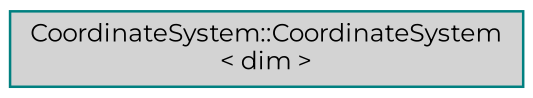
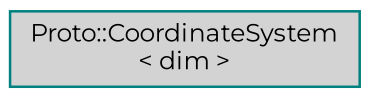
(267, 49) -> (185, 49)
